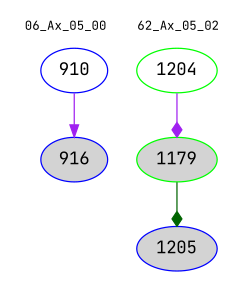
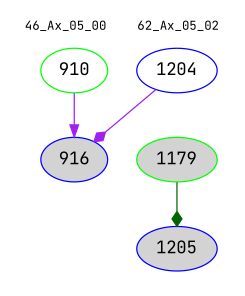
(66, 27) -> (66, 27)
(74, 71) -> (74, 71)
(177, 71) -> (177, 71)
(177, 108) -> (136, 107)
